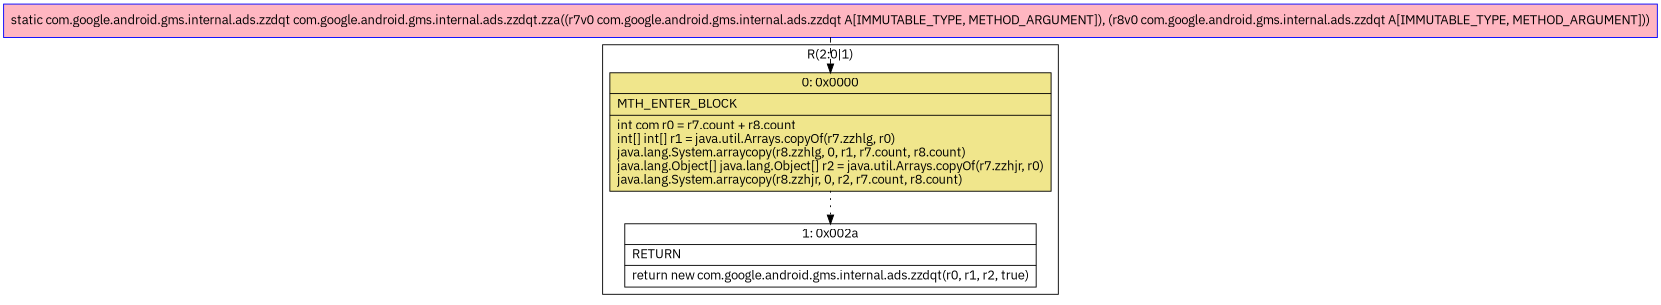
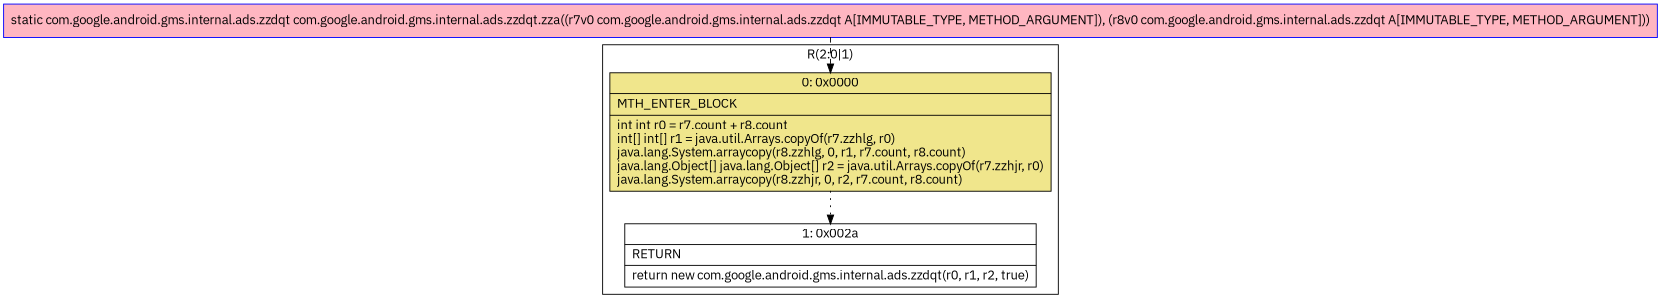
(707, 126) -> (703, 126)
